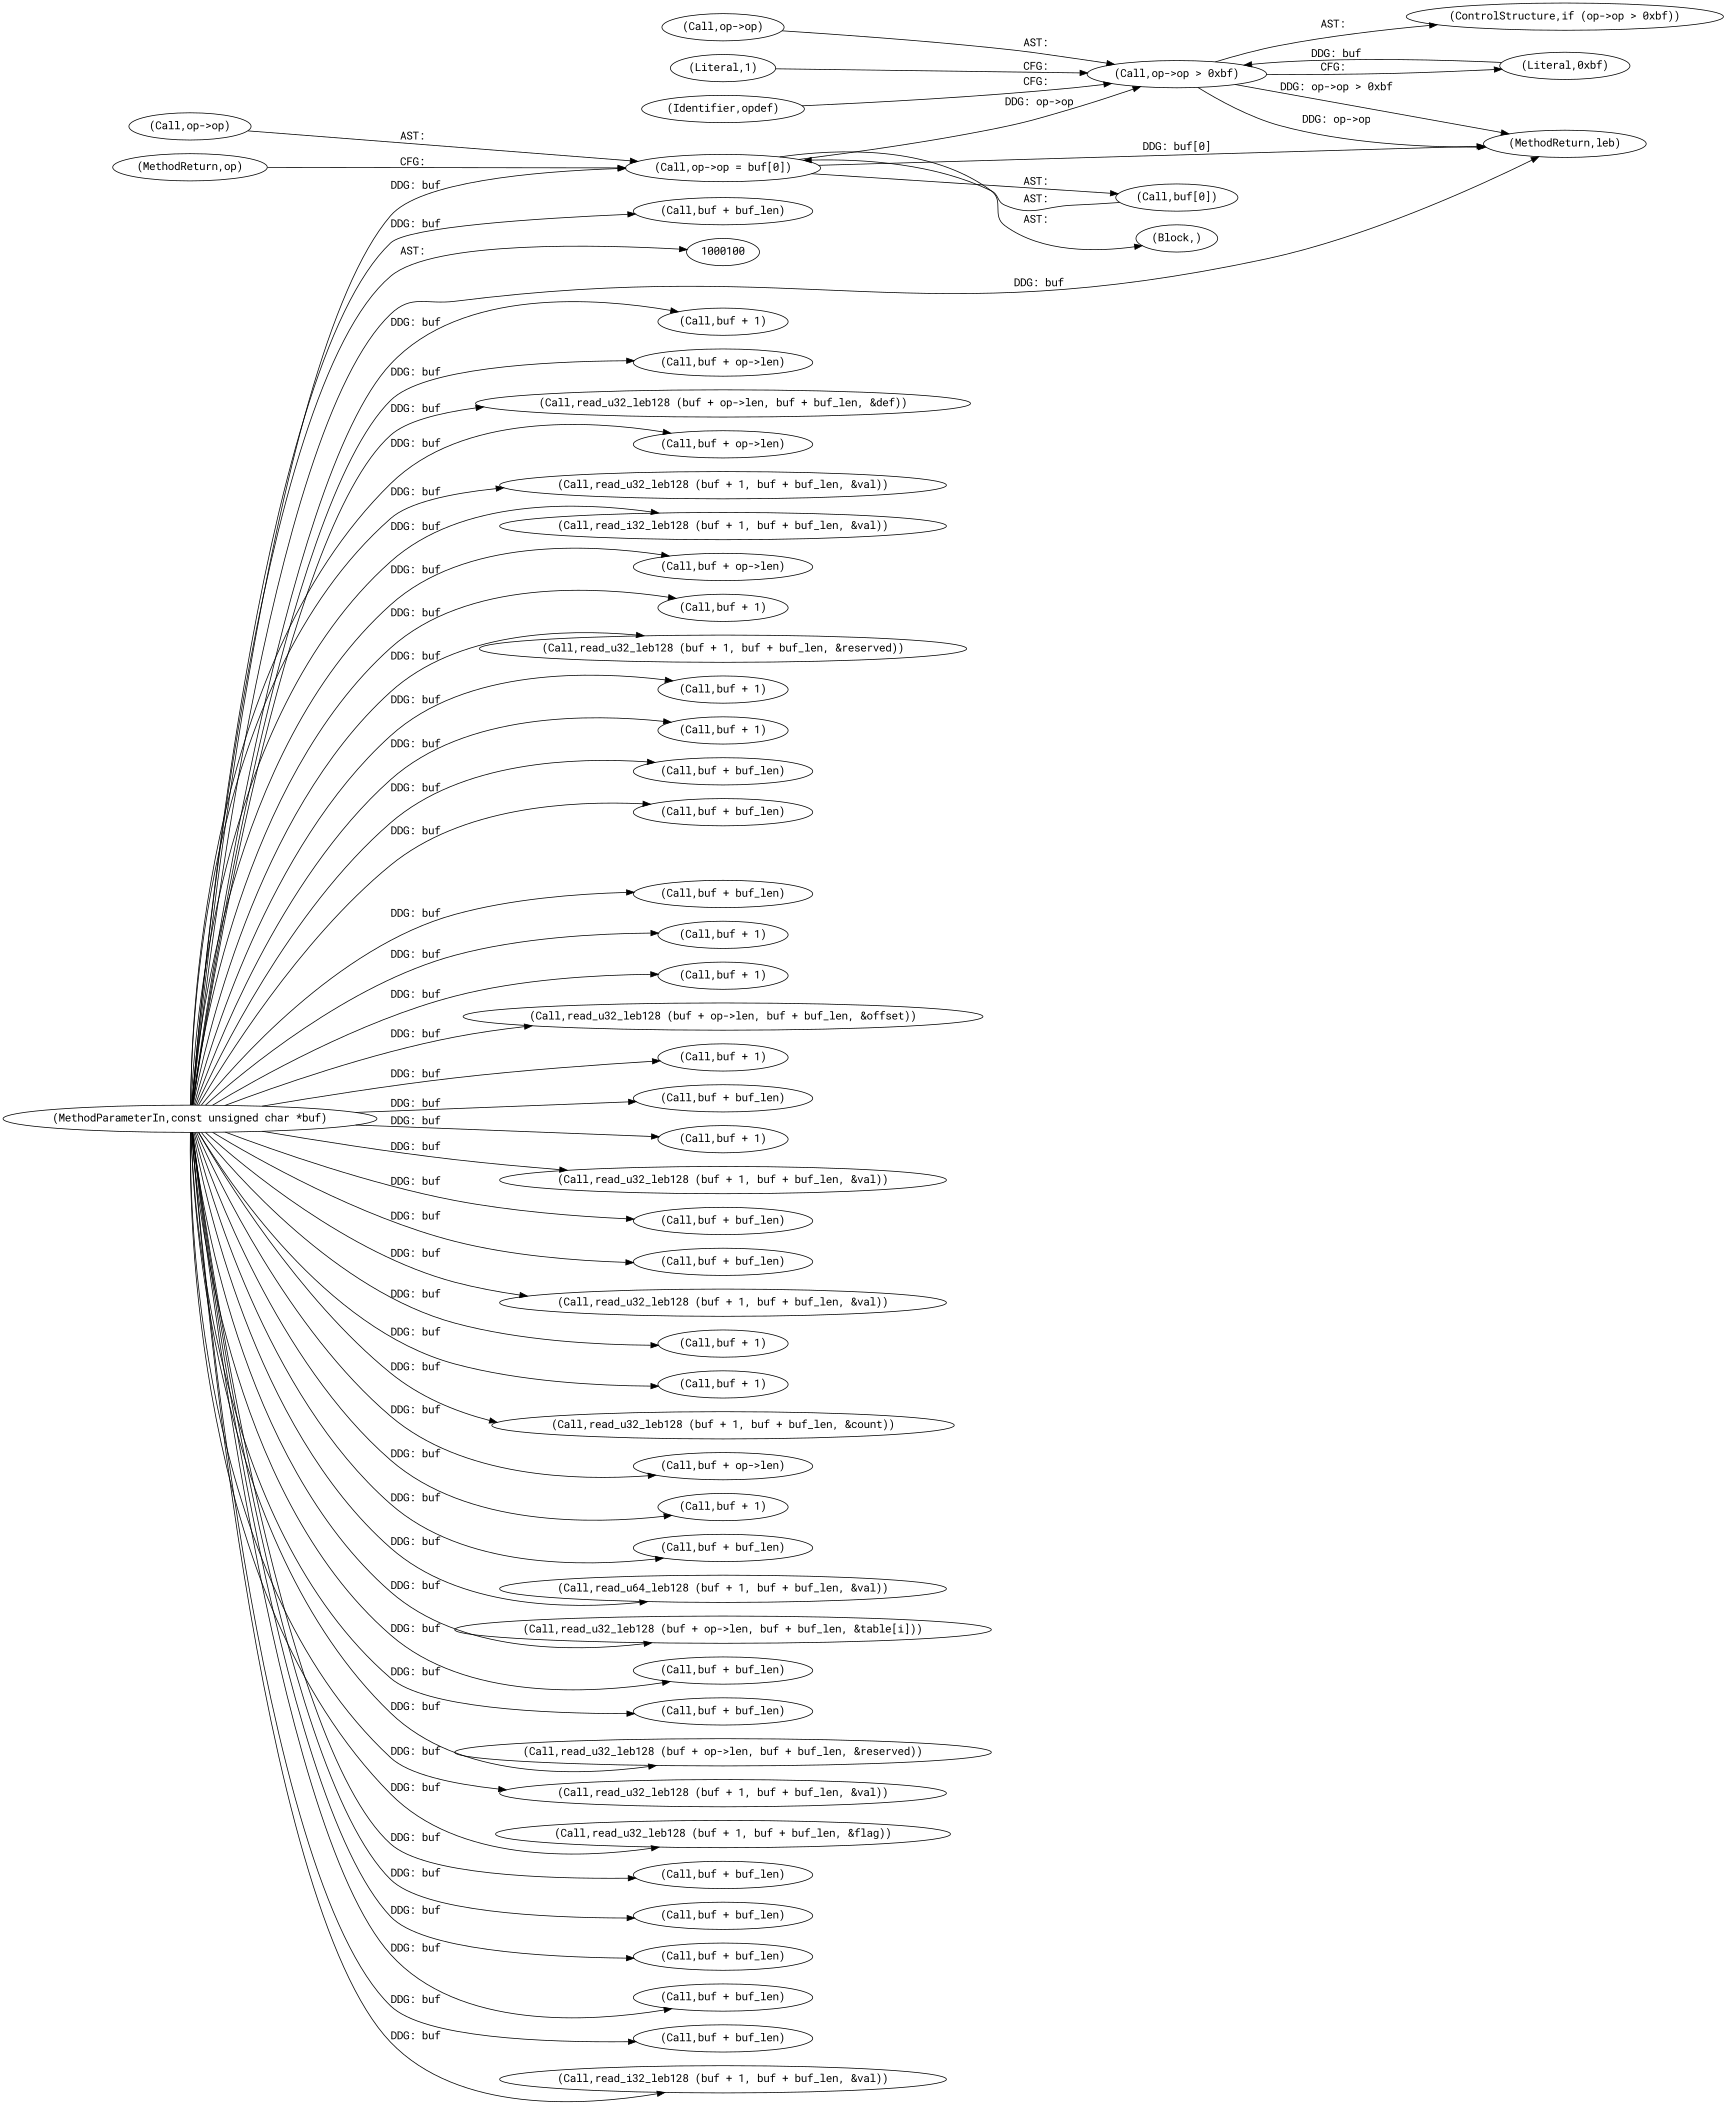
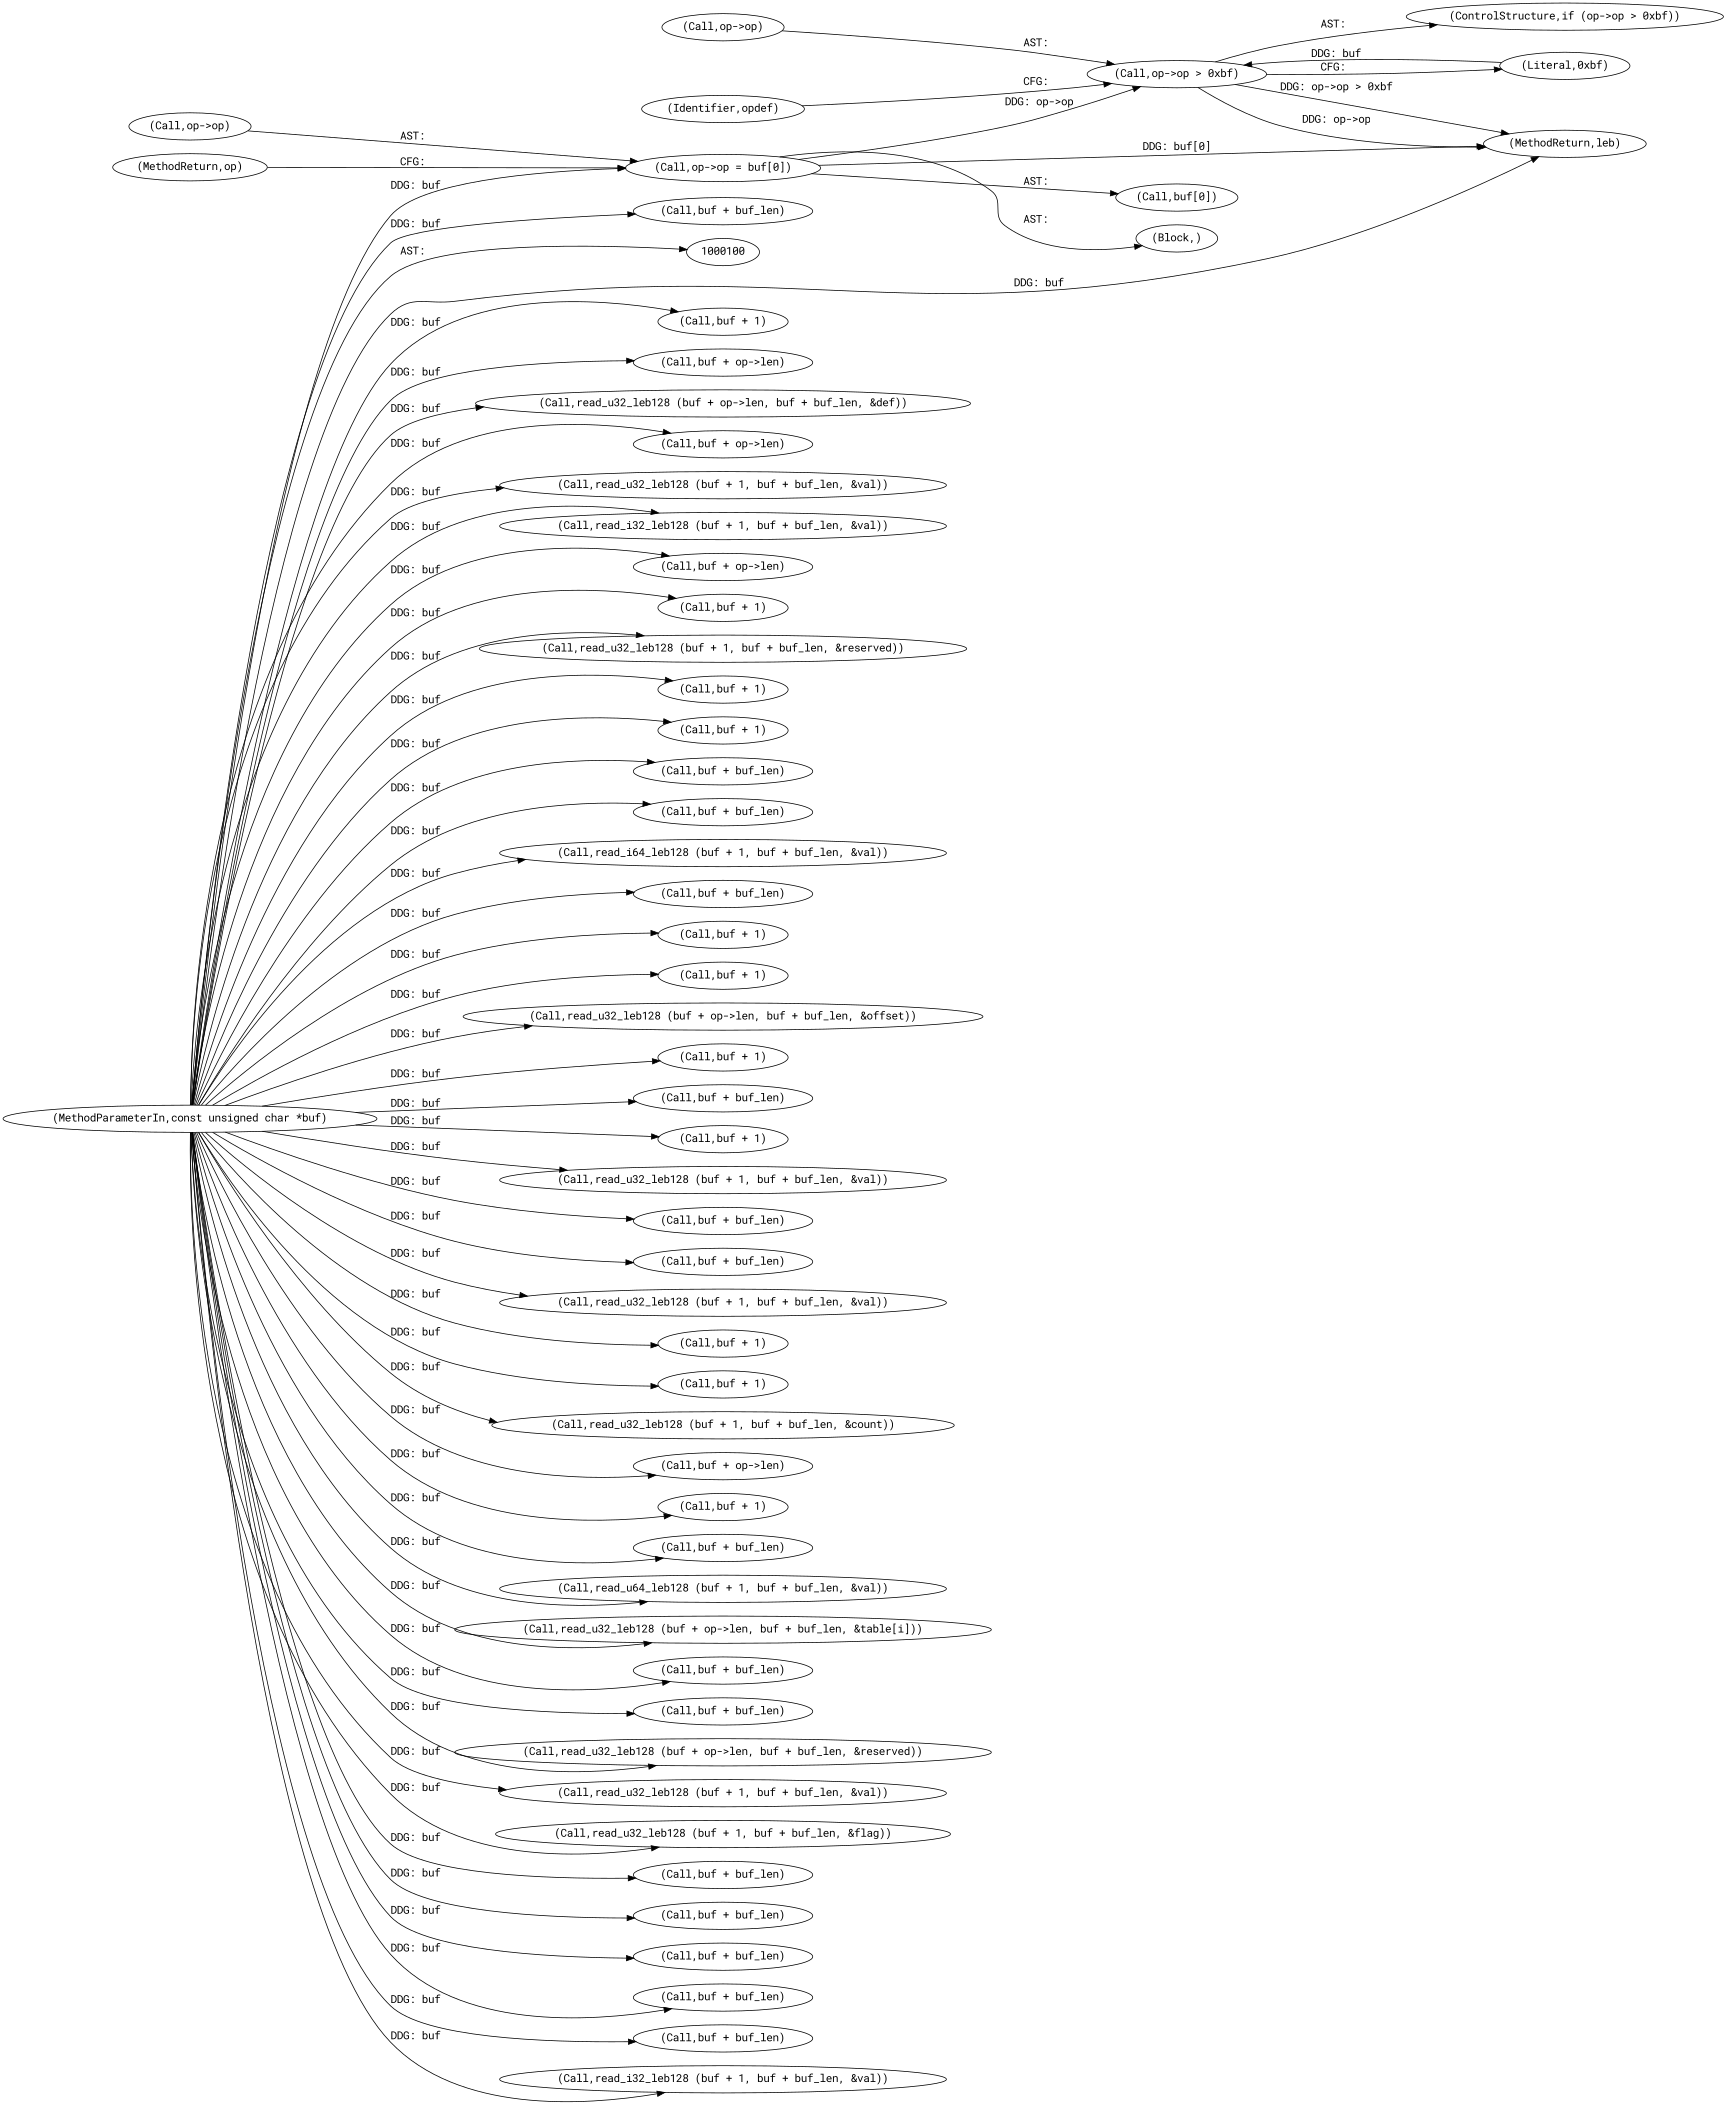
(723, 68) -> none
(954, 177) -> none
none -> (723, 853)
